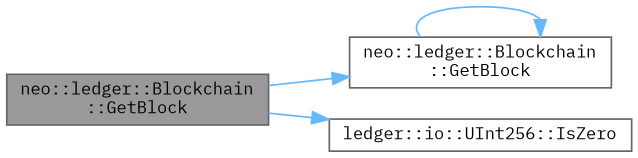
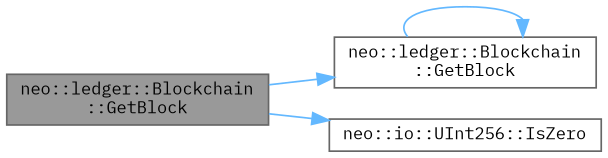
(480, 135) -> (465, 135)
